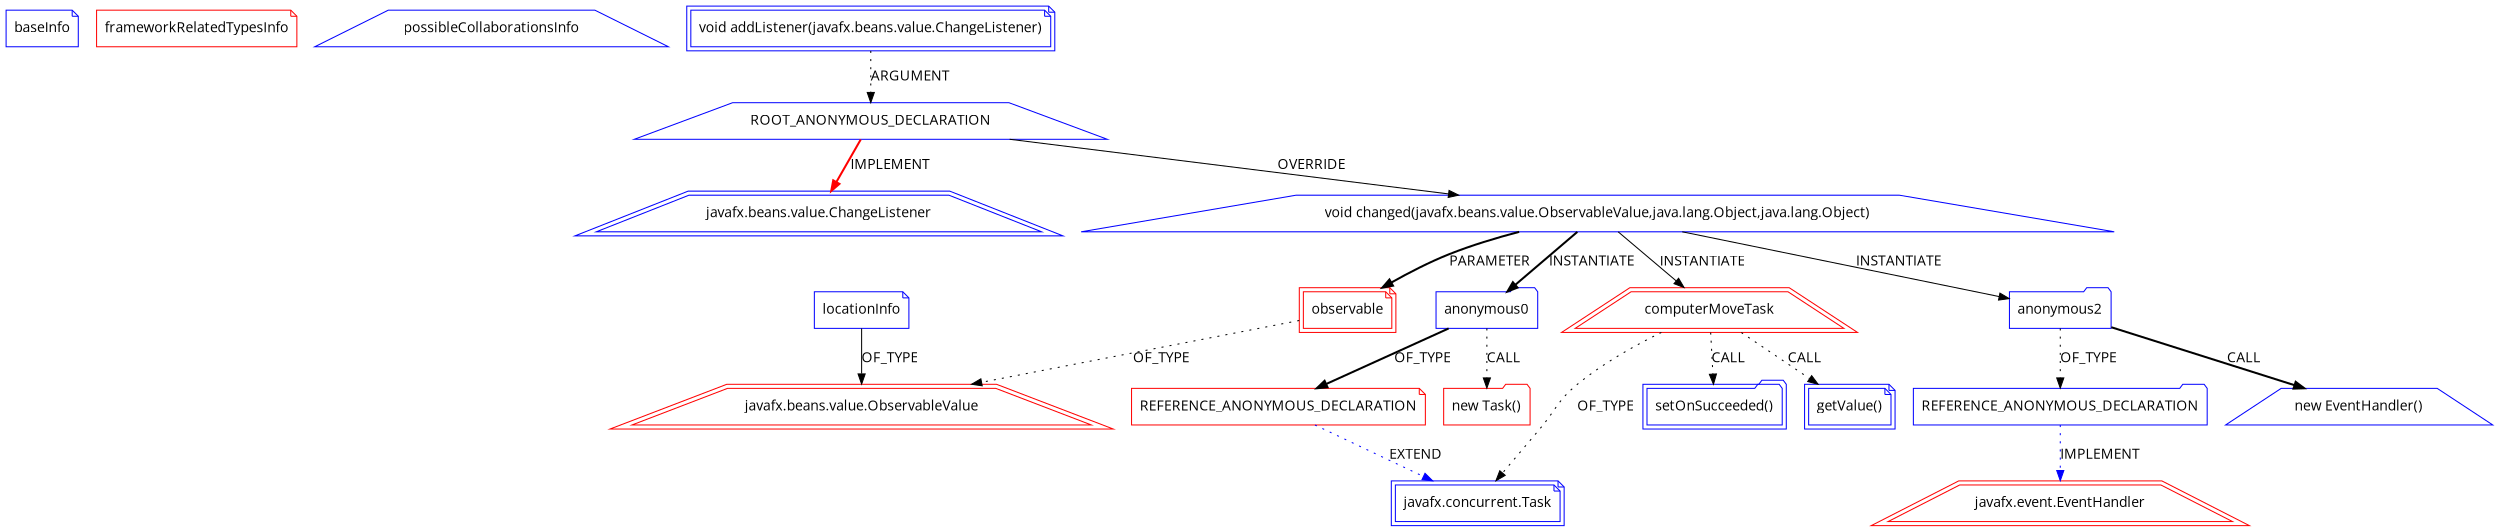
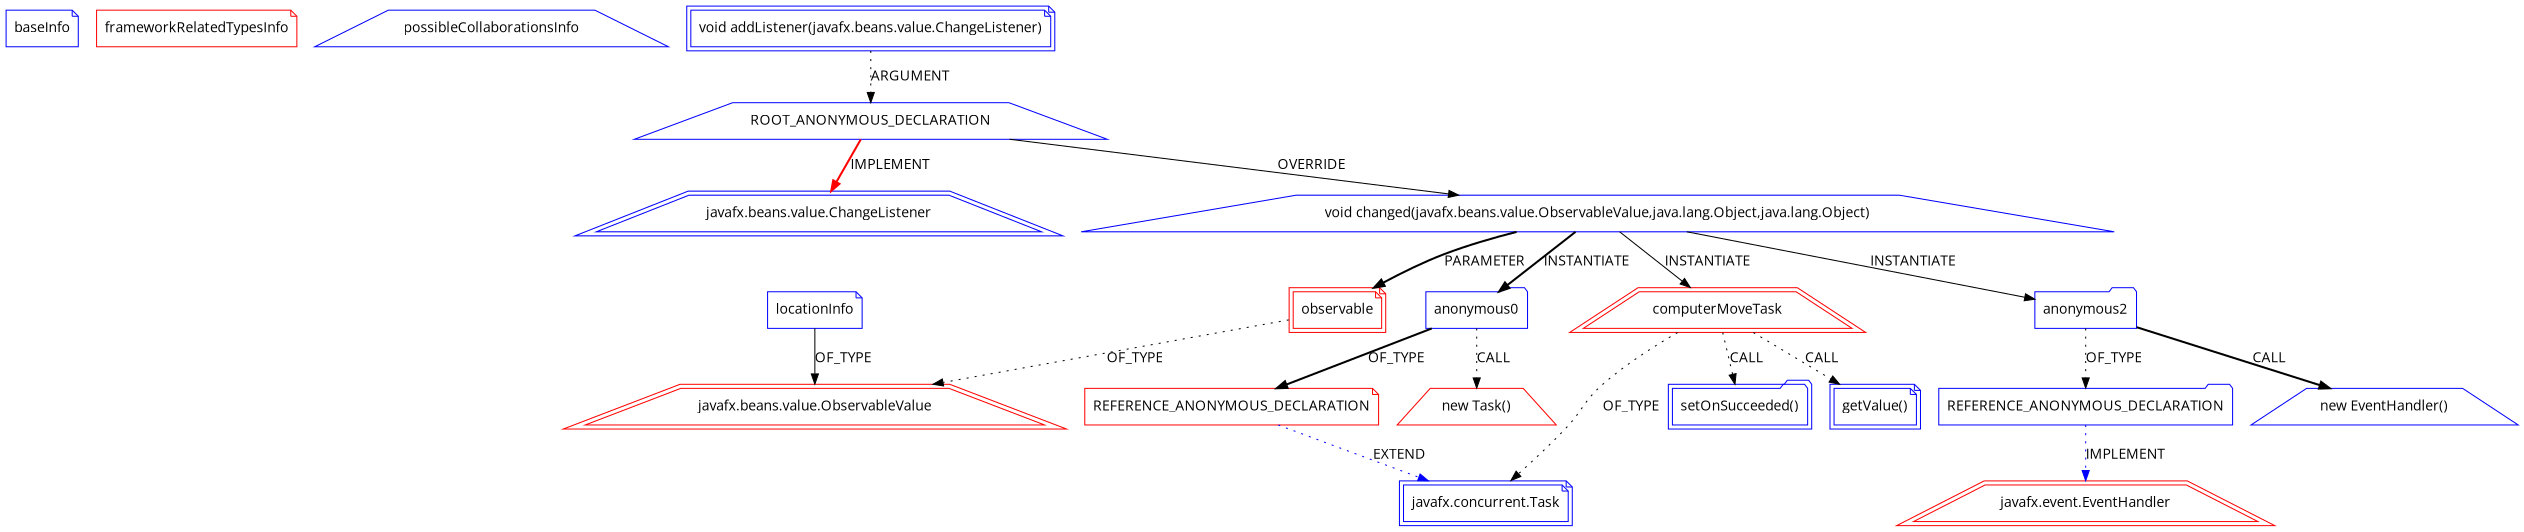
(1487, 407) -> (1477, 407)
